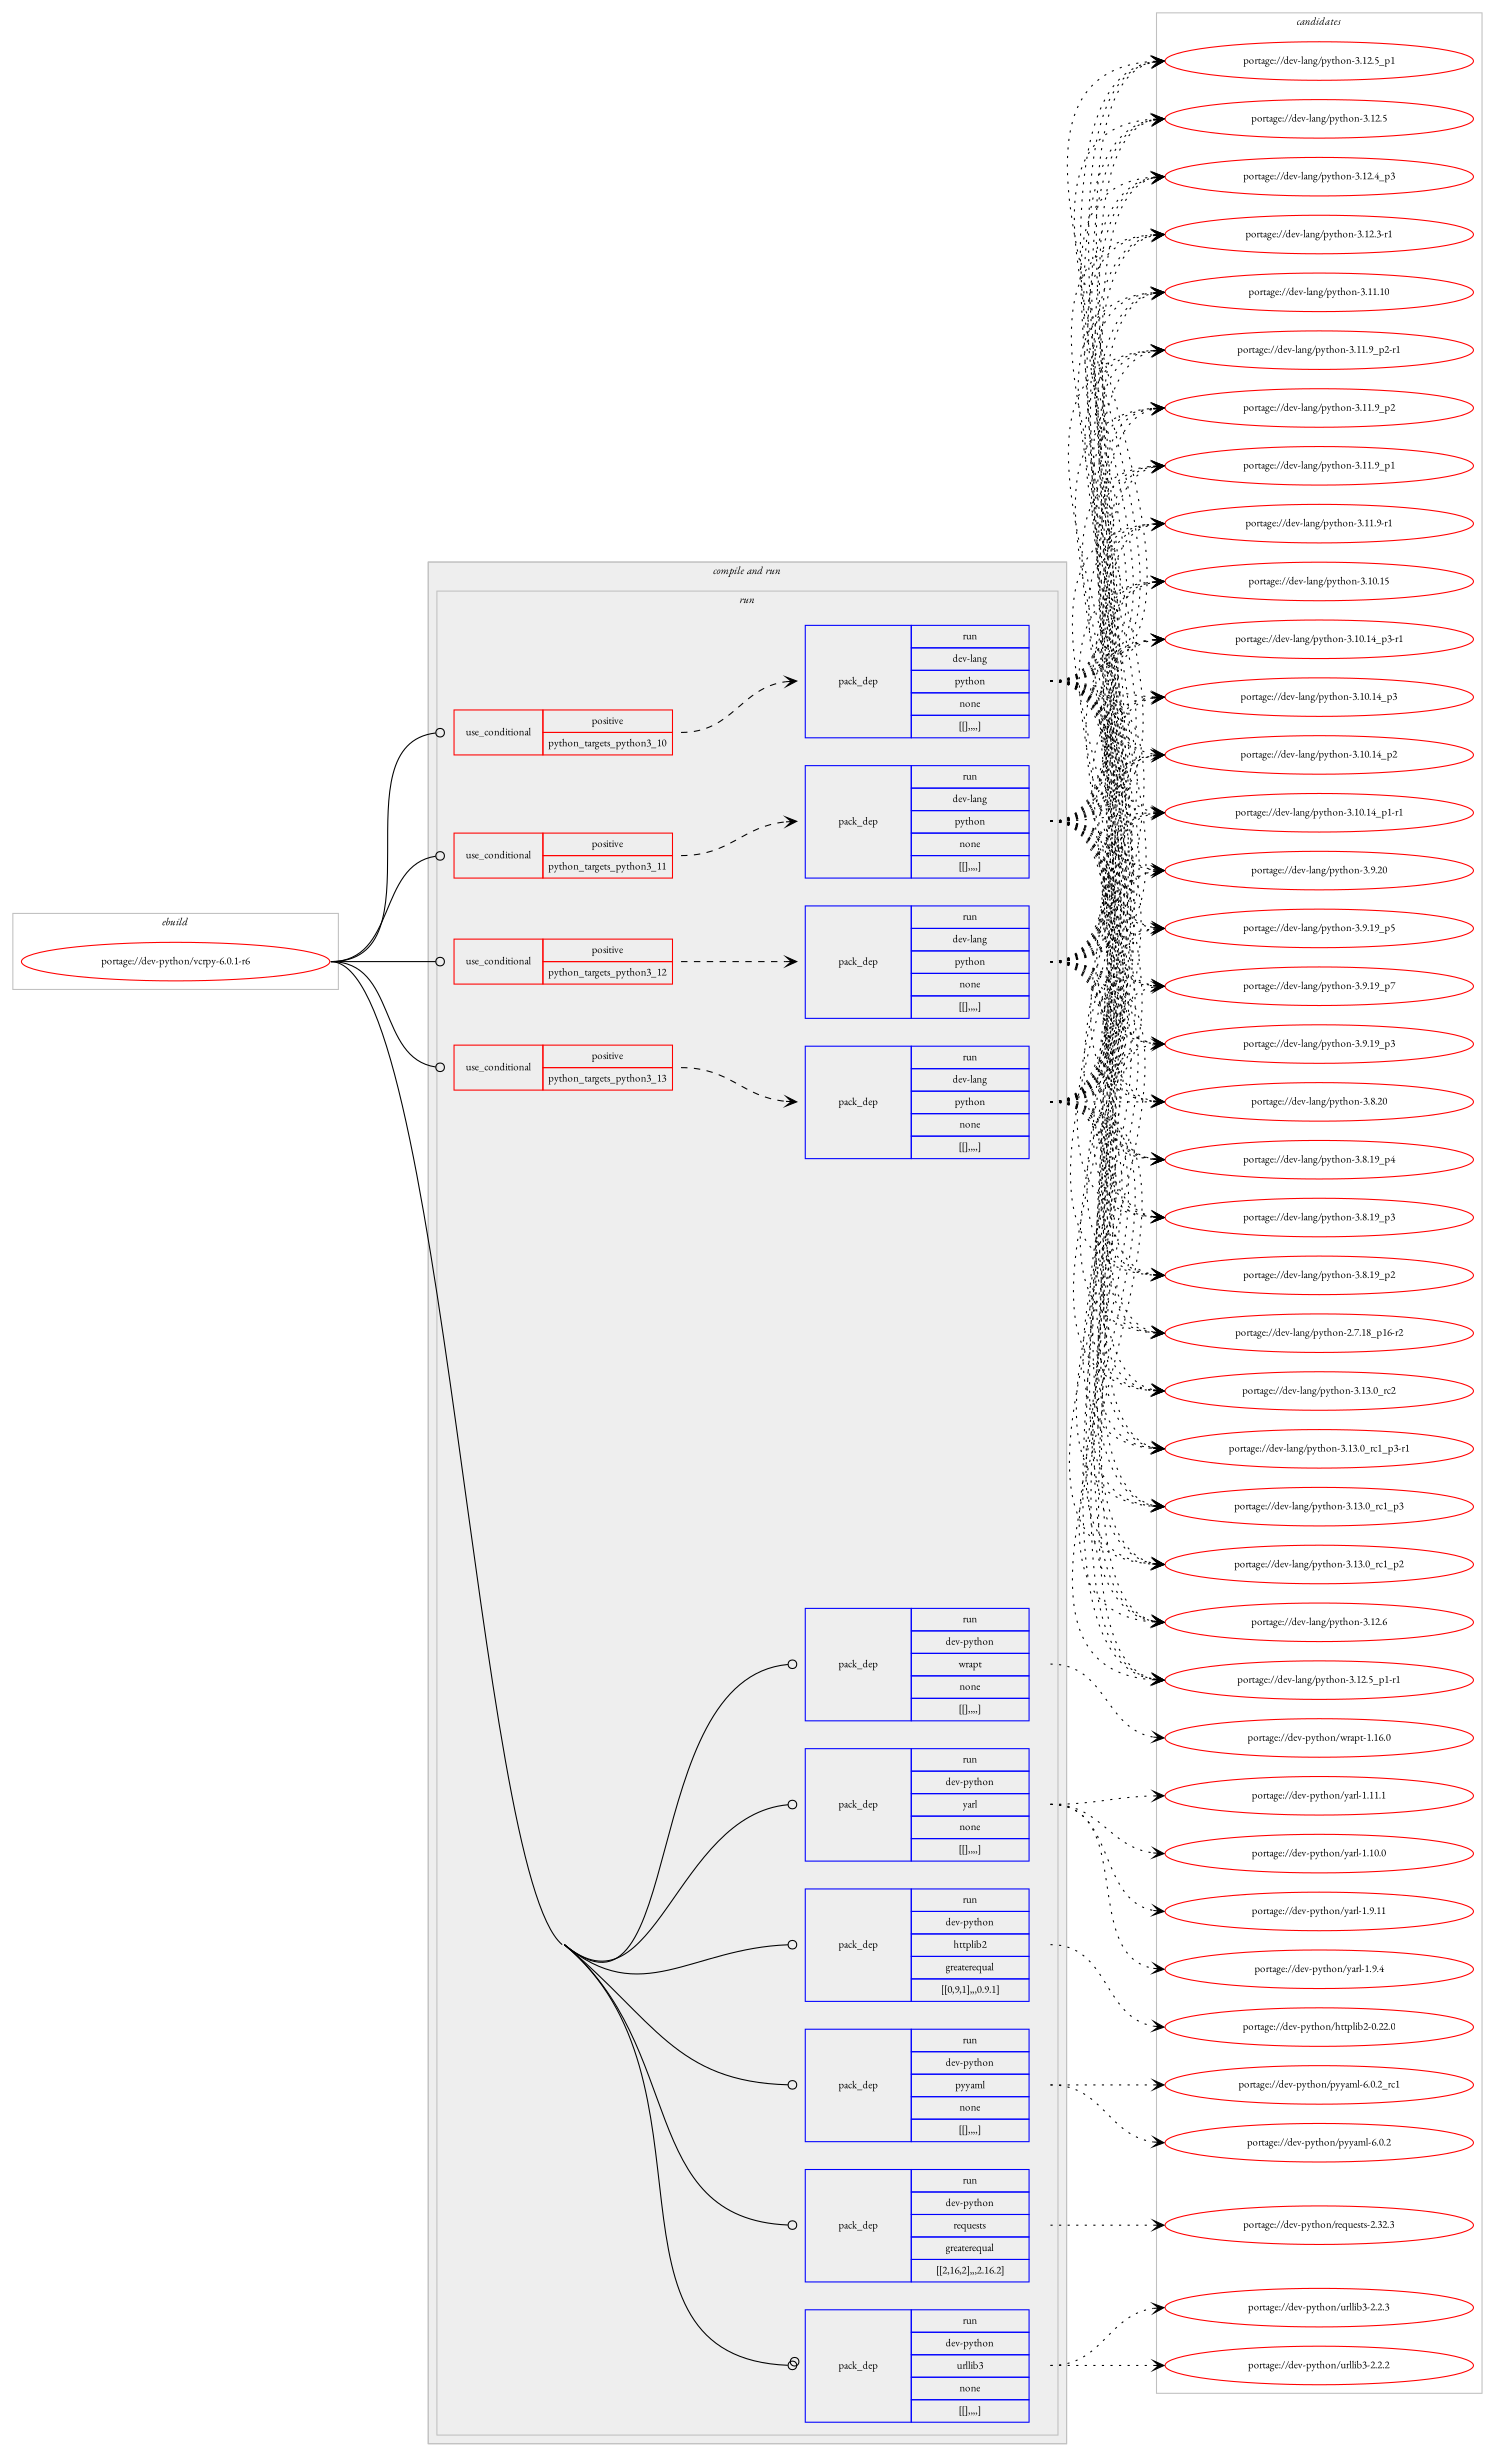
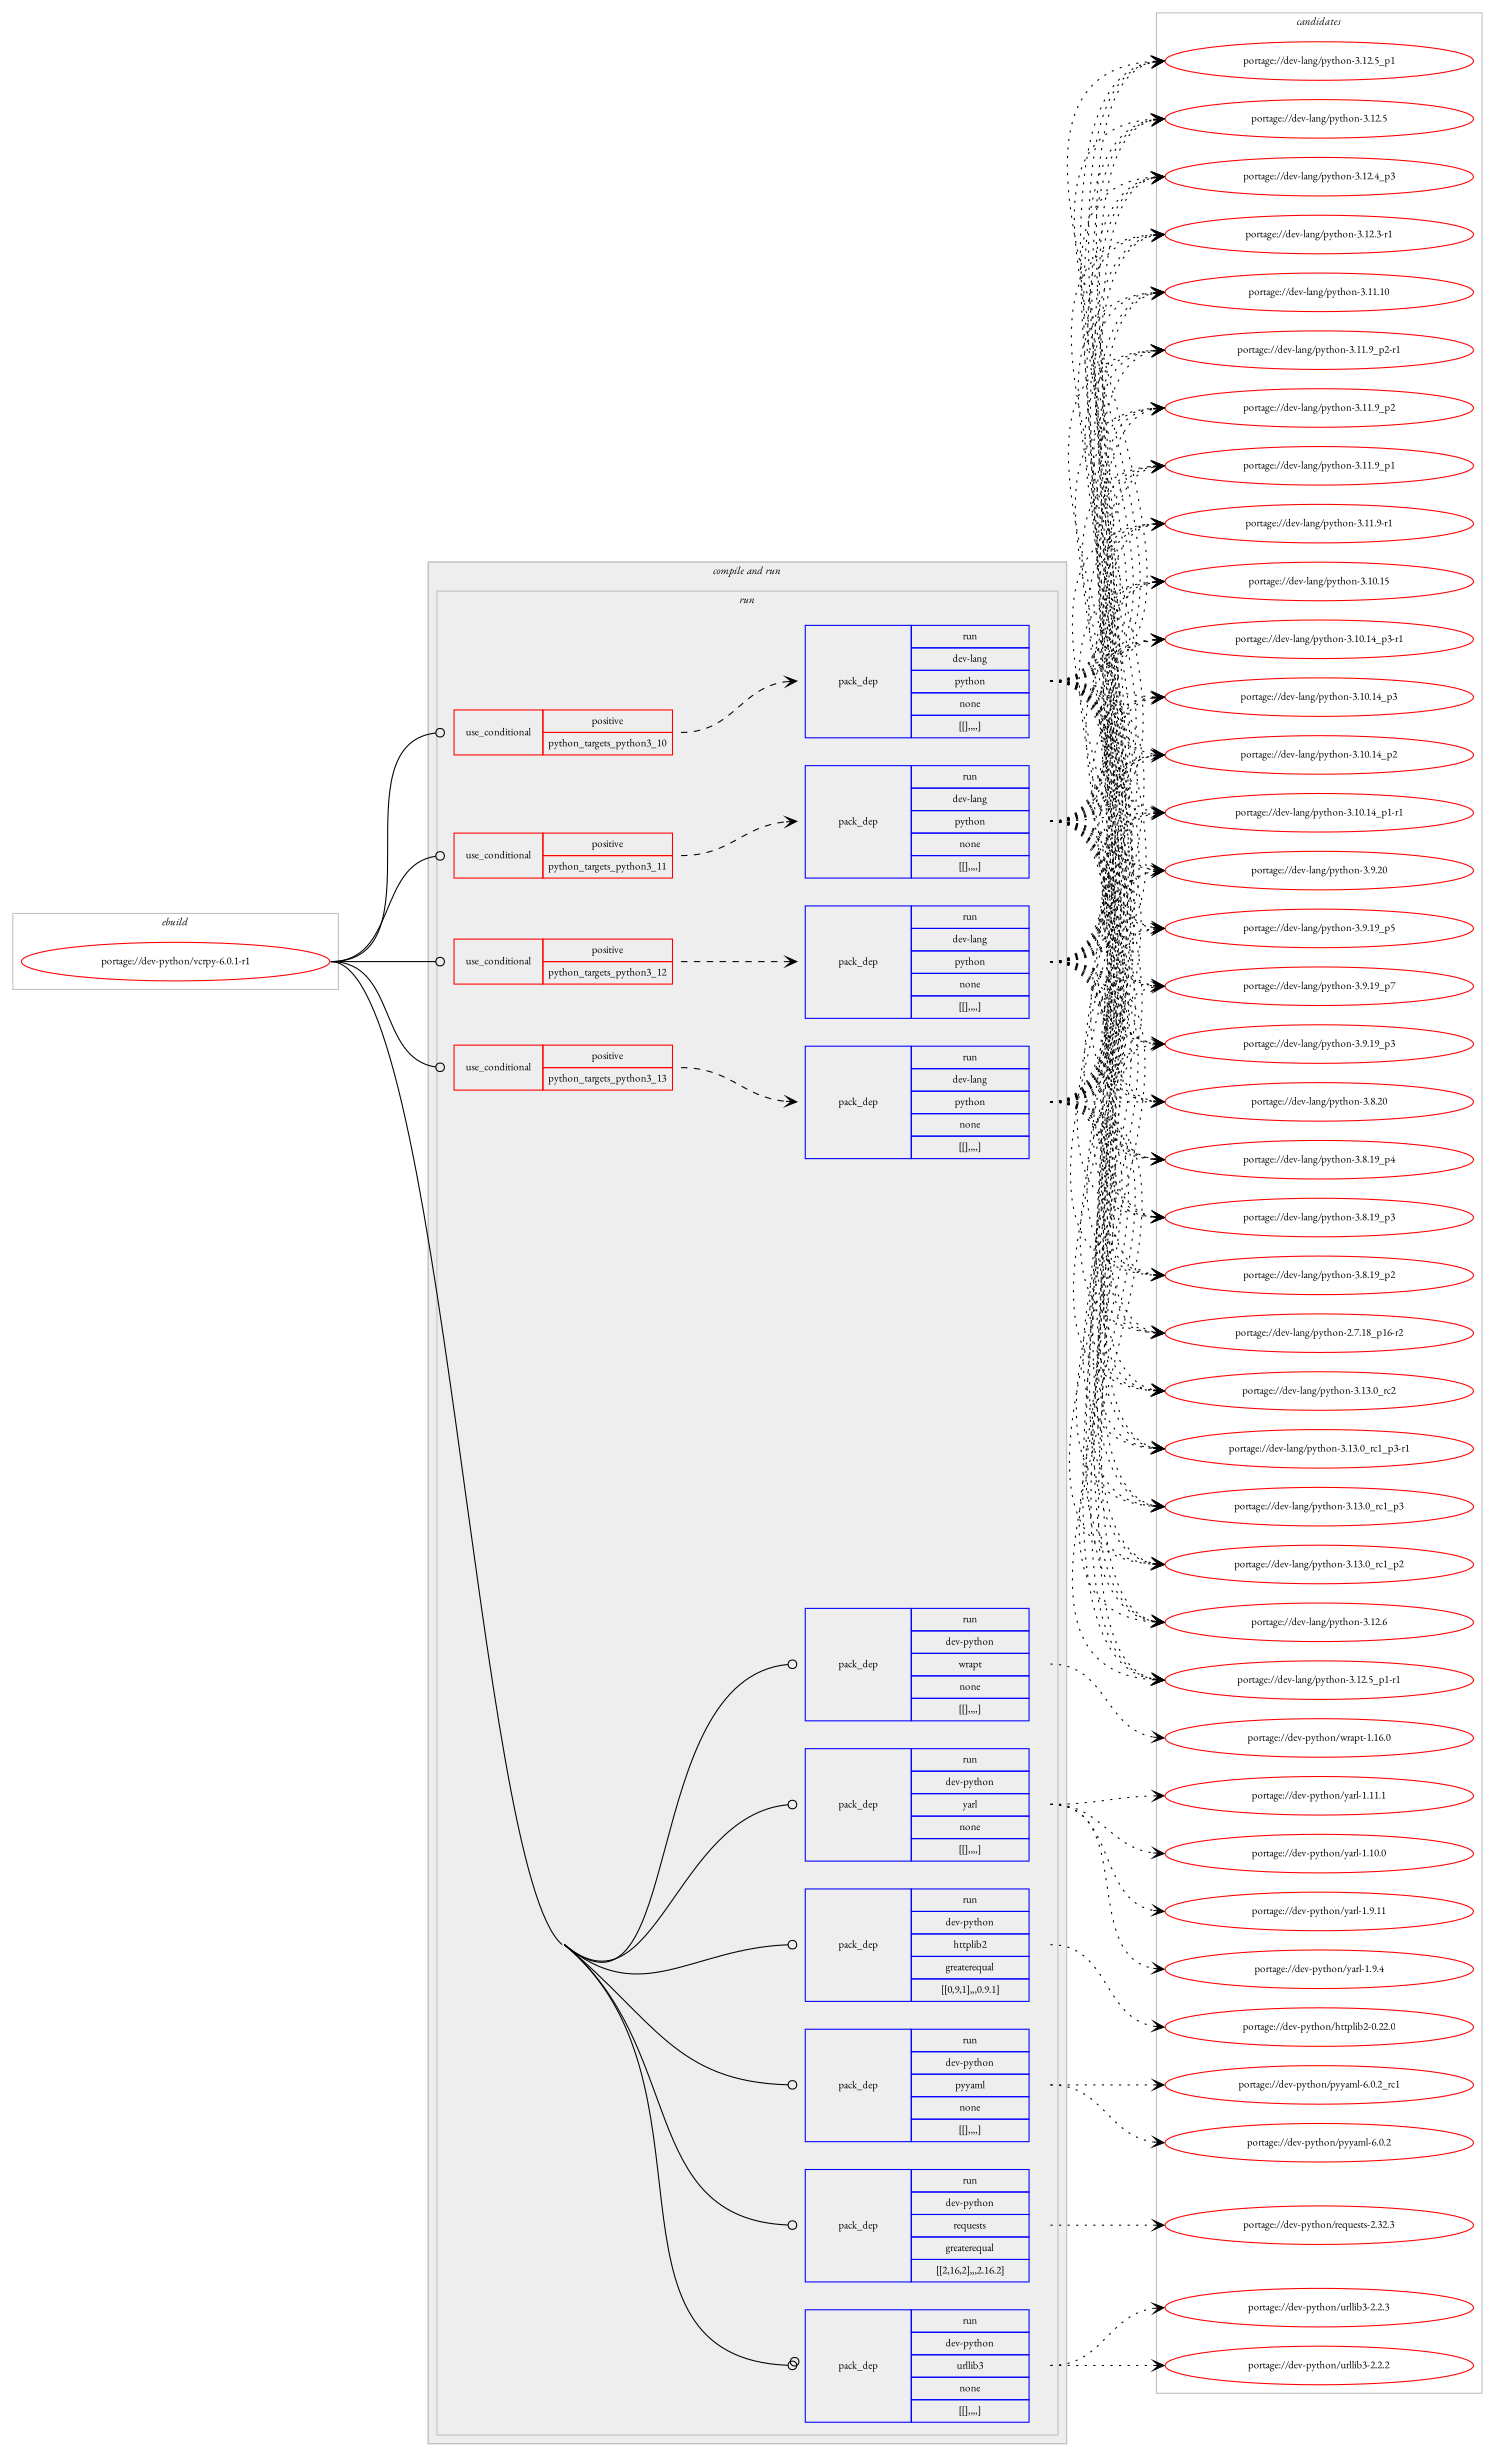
(176, 962) -> (176, 962)
